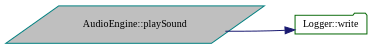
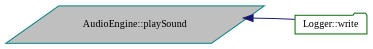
(255, 31) -> (274, 19)
